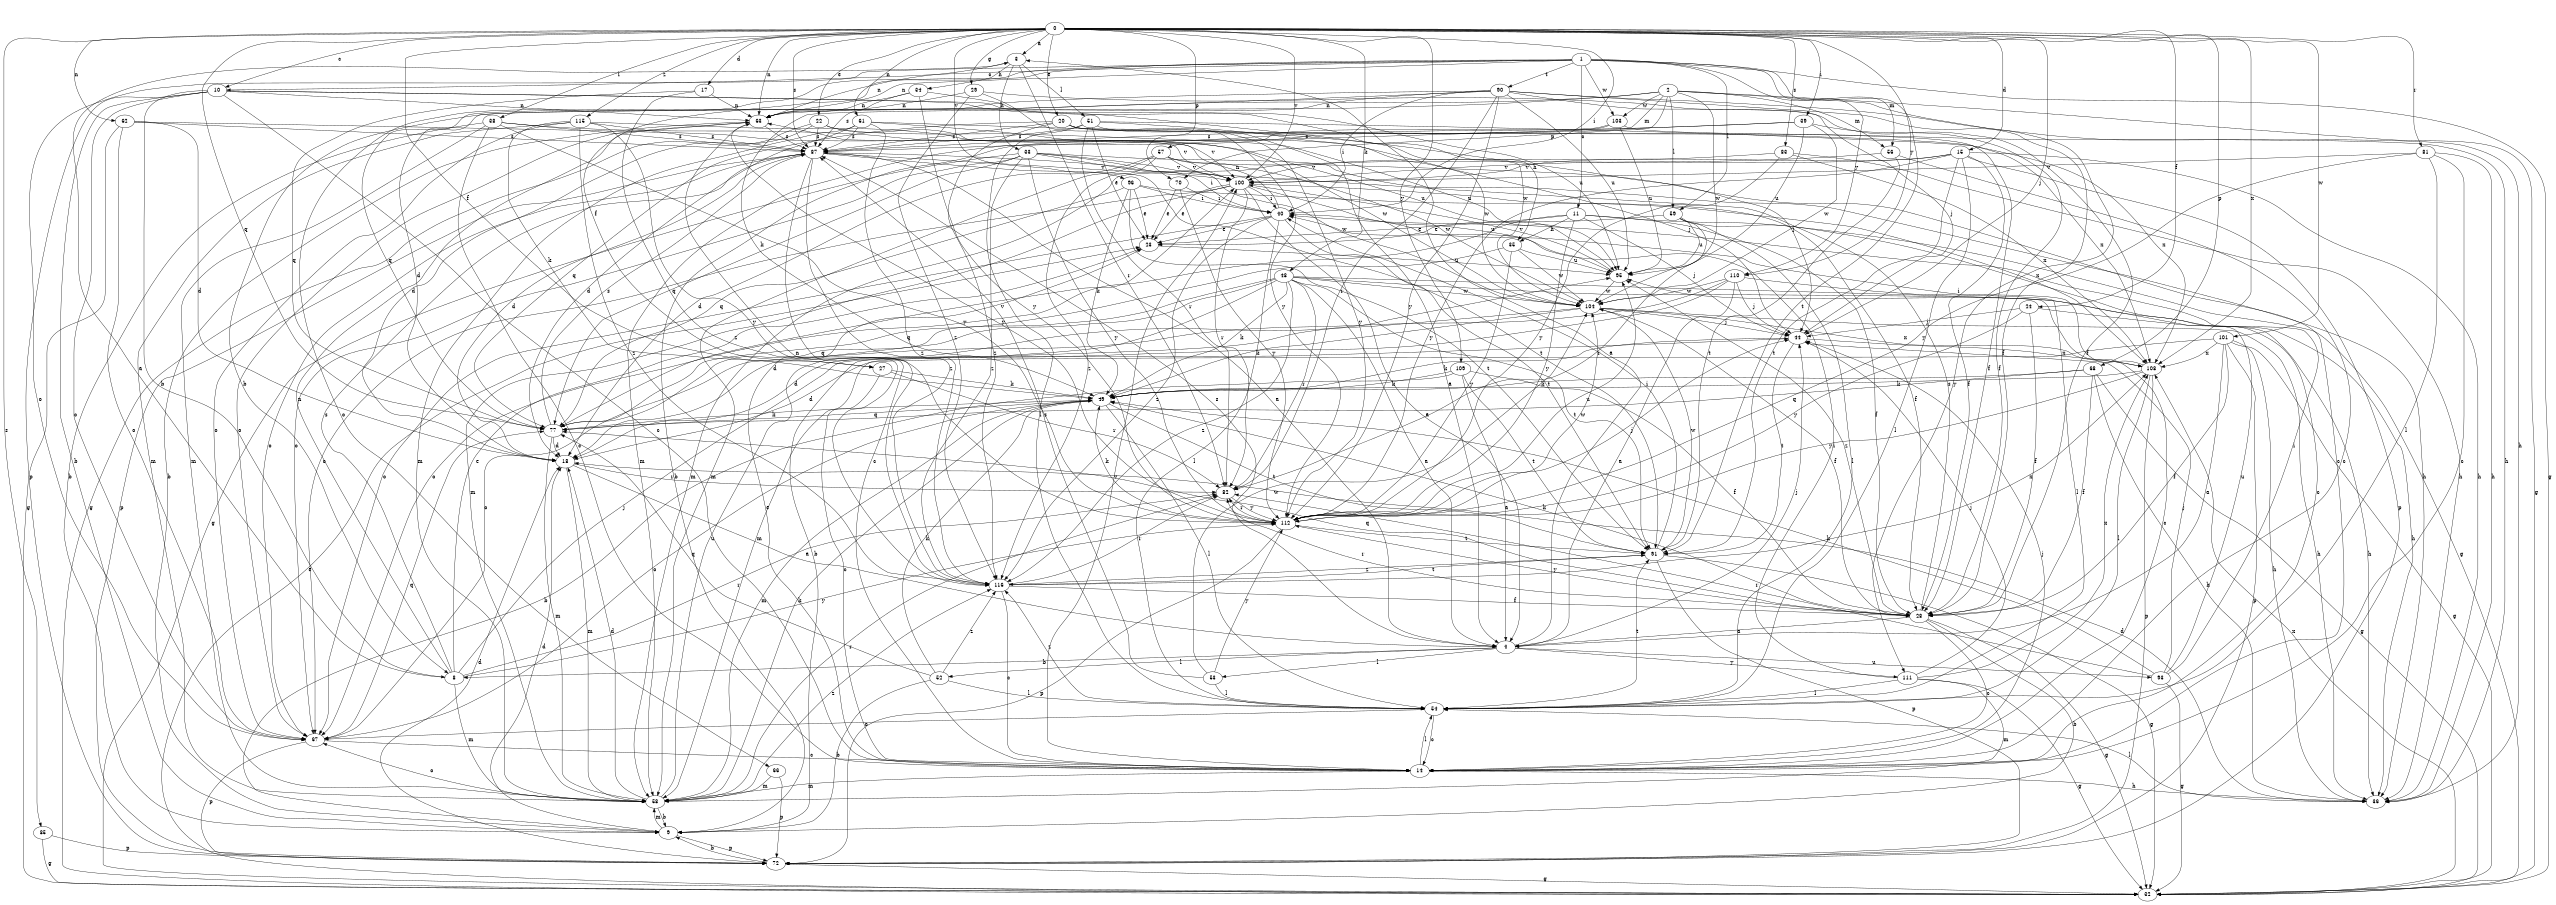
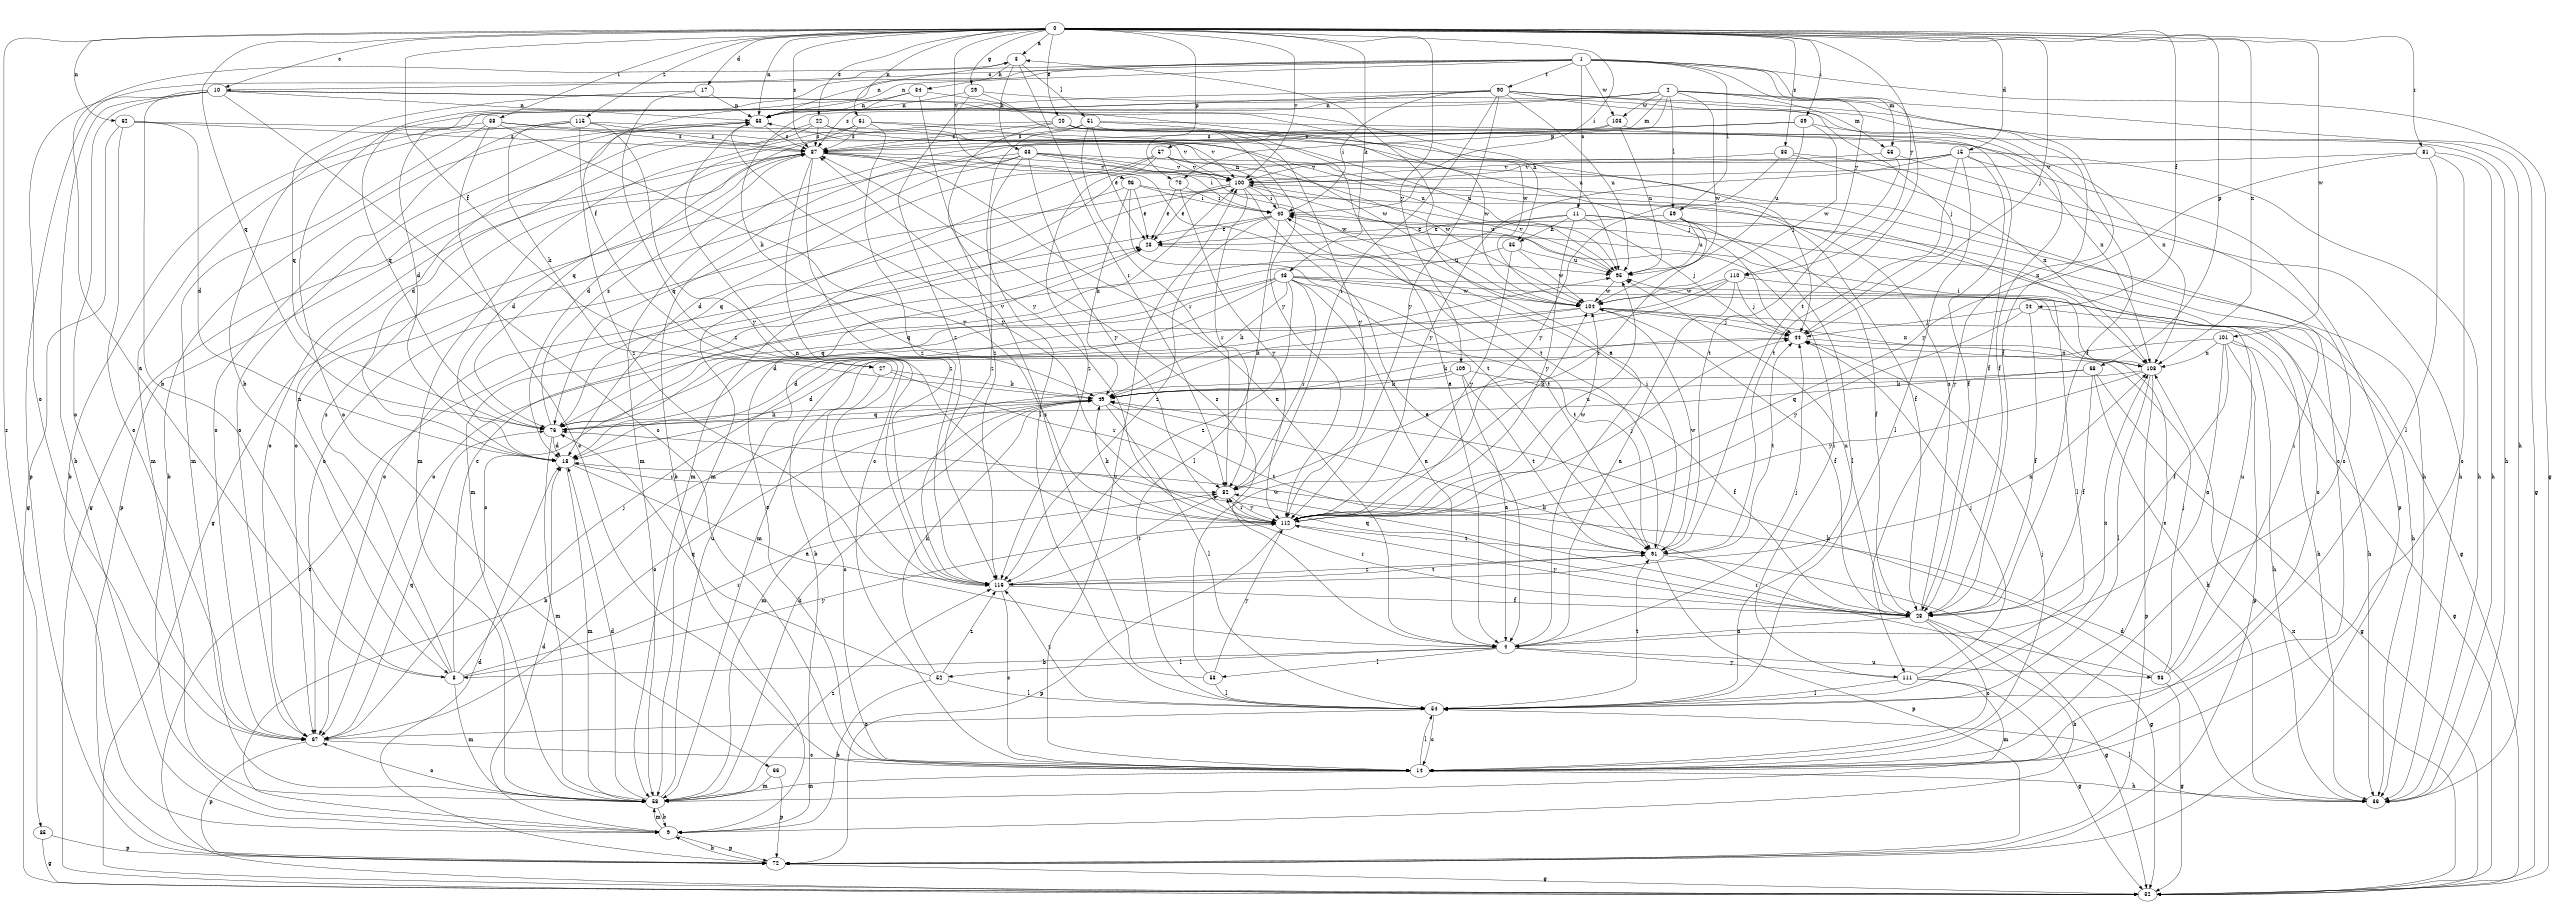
(553, 431) -> (553, 431)
(1846, 446) -> (1846, 446)
(1779, 488) -> (1761, 480)
(890, 612) -> none
